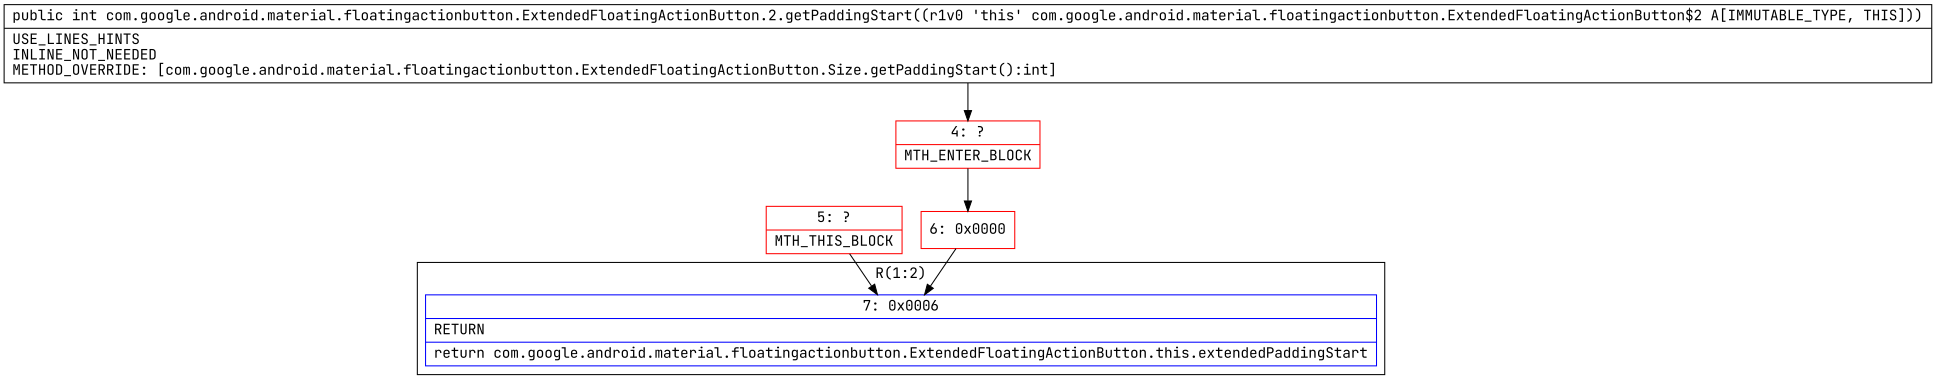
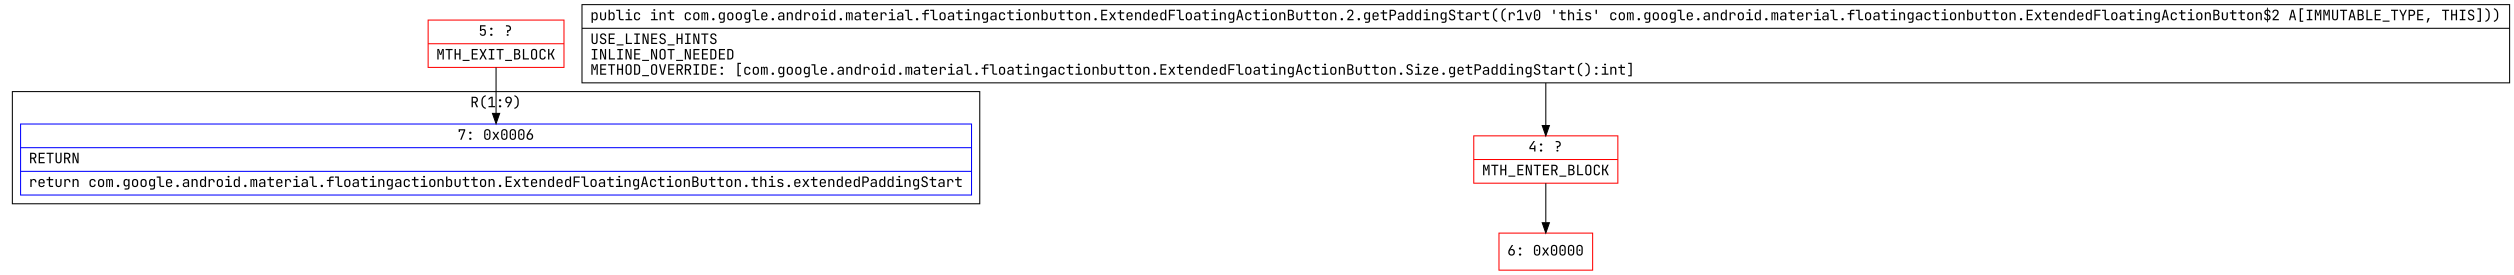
(834, 241) -> (496, 55)
(942, 269) -> none
(901, 274) -> (496, 103)
